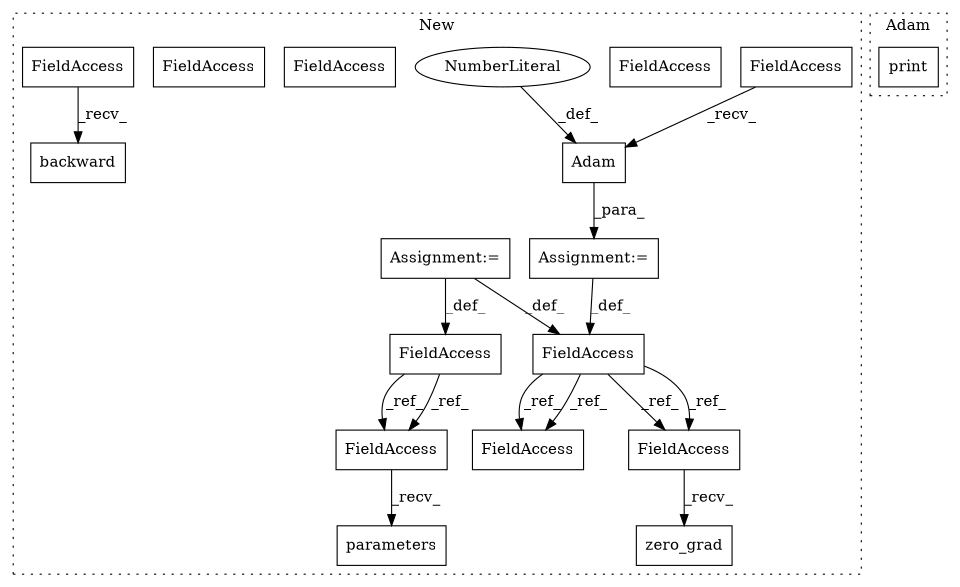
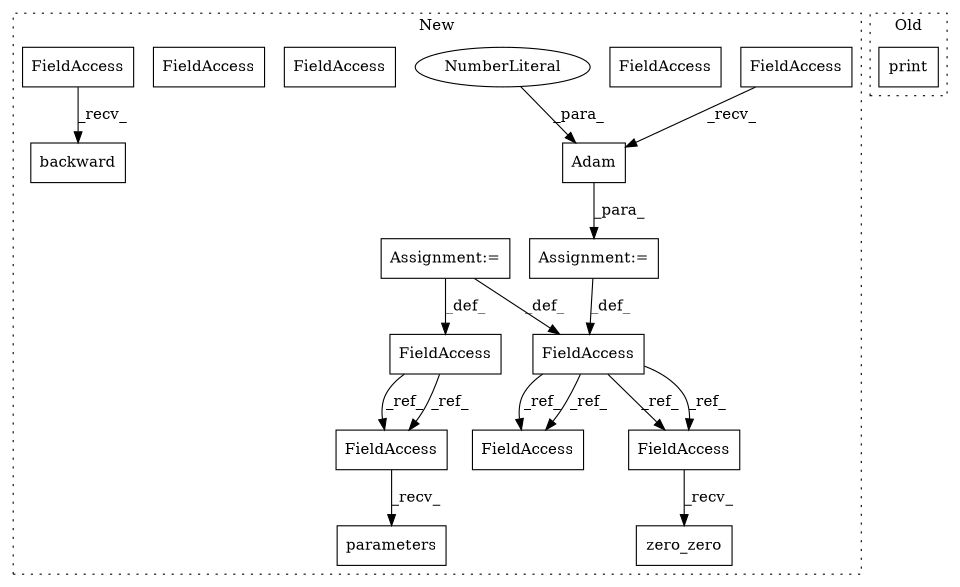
(909, 26) -> (909, 26)
(579, 115) -> (579, 115)
(684, 546) -> (684, 546)
